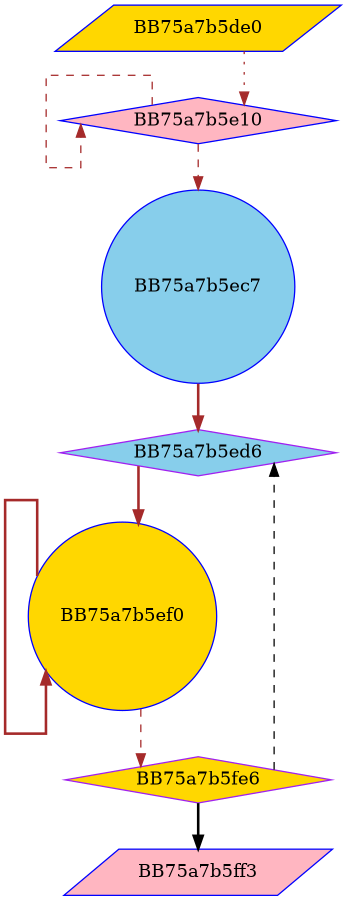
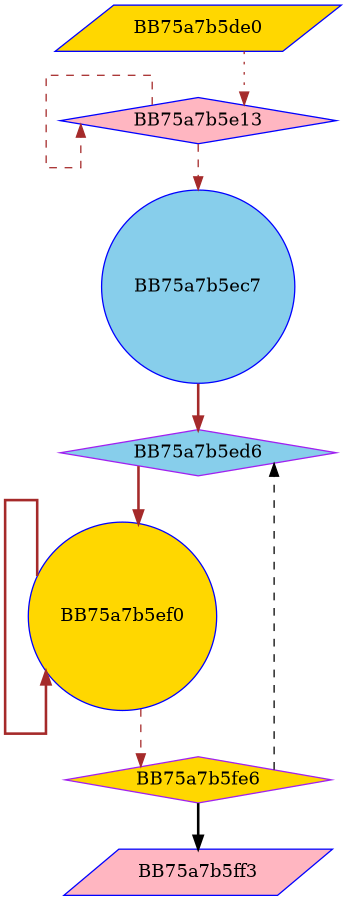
(198, 121) -> (198, 121)
